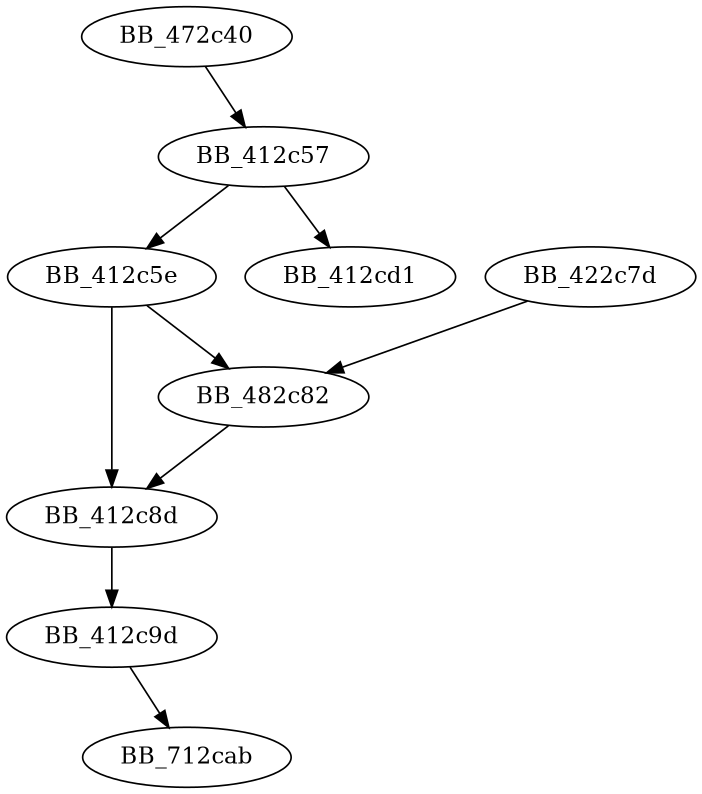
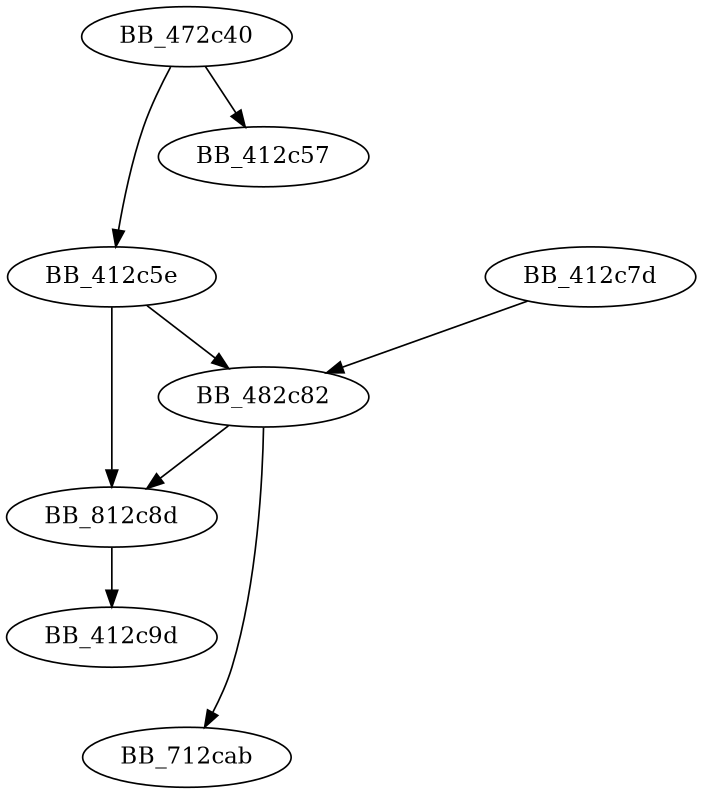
(194, 212) -> (137, 146)
(350, 277) -> none
(591, 277) -> (591, 277)
(112, 517) -> (112, 517)
(145, 690) -> (252, 573)
